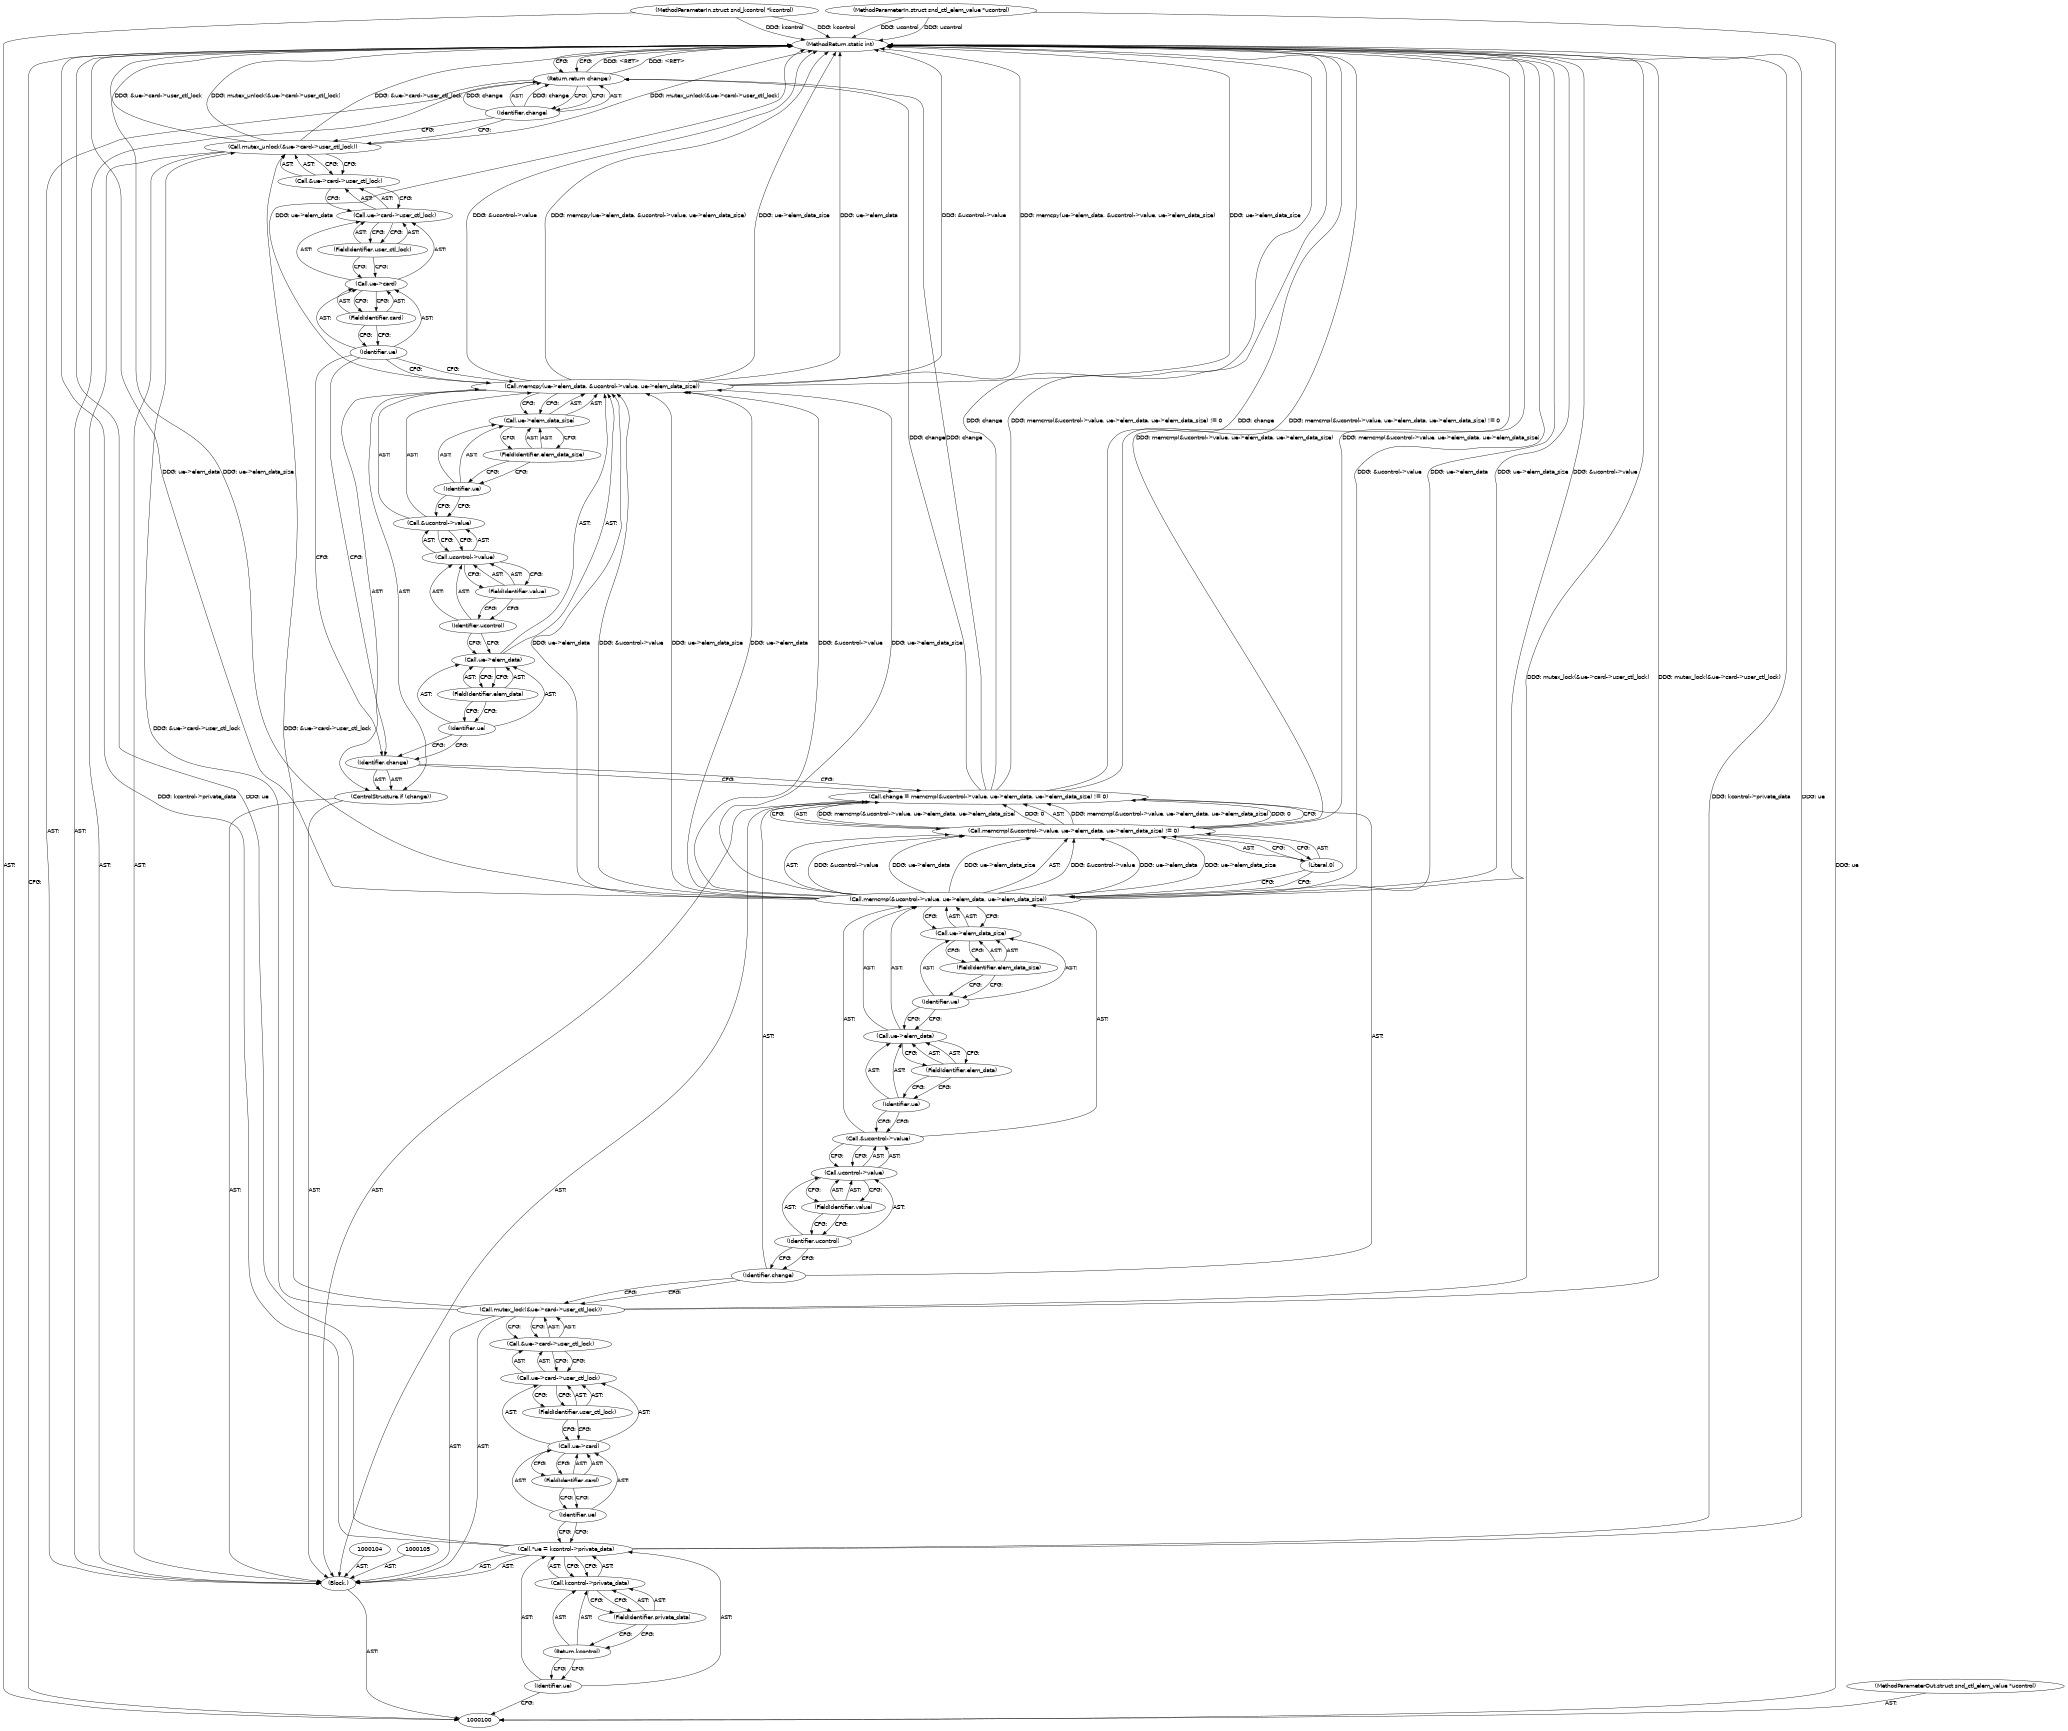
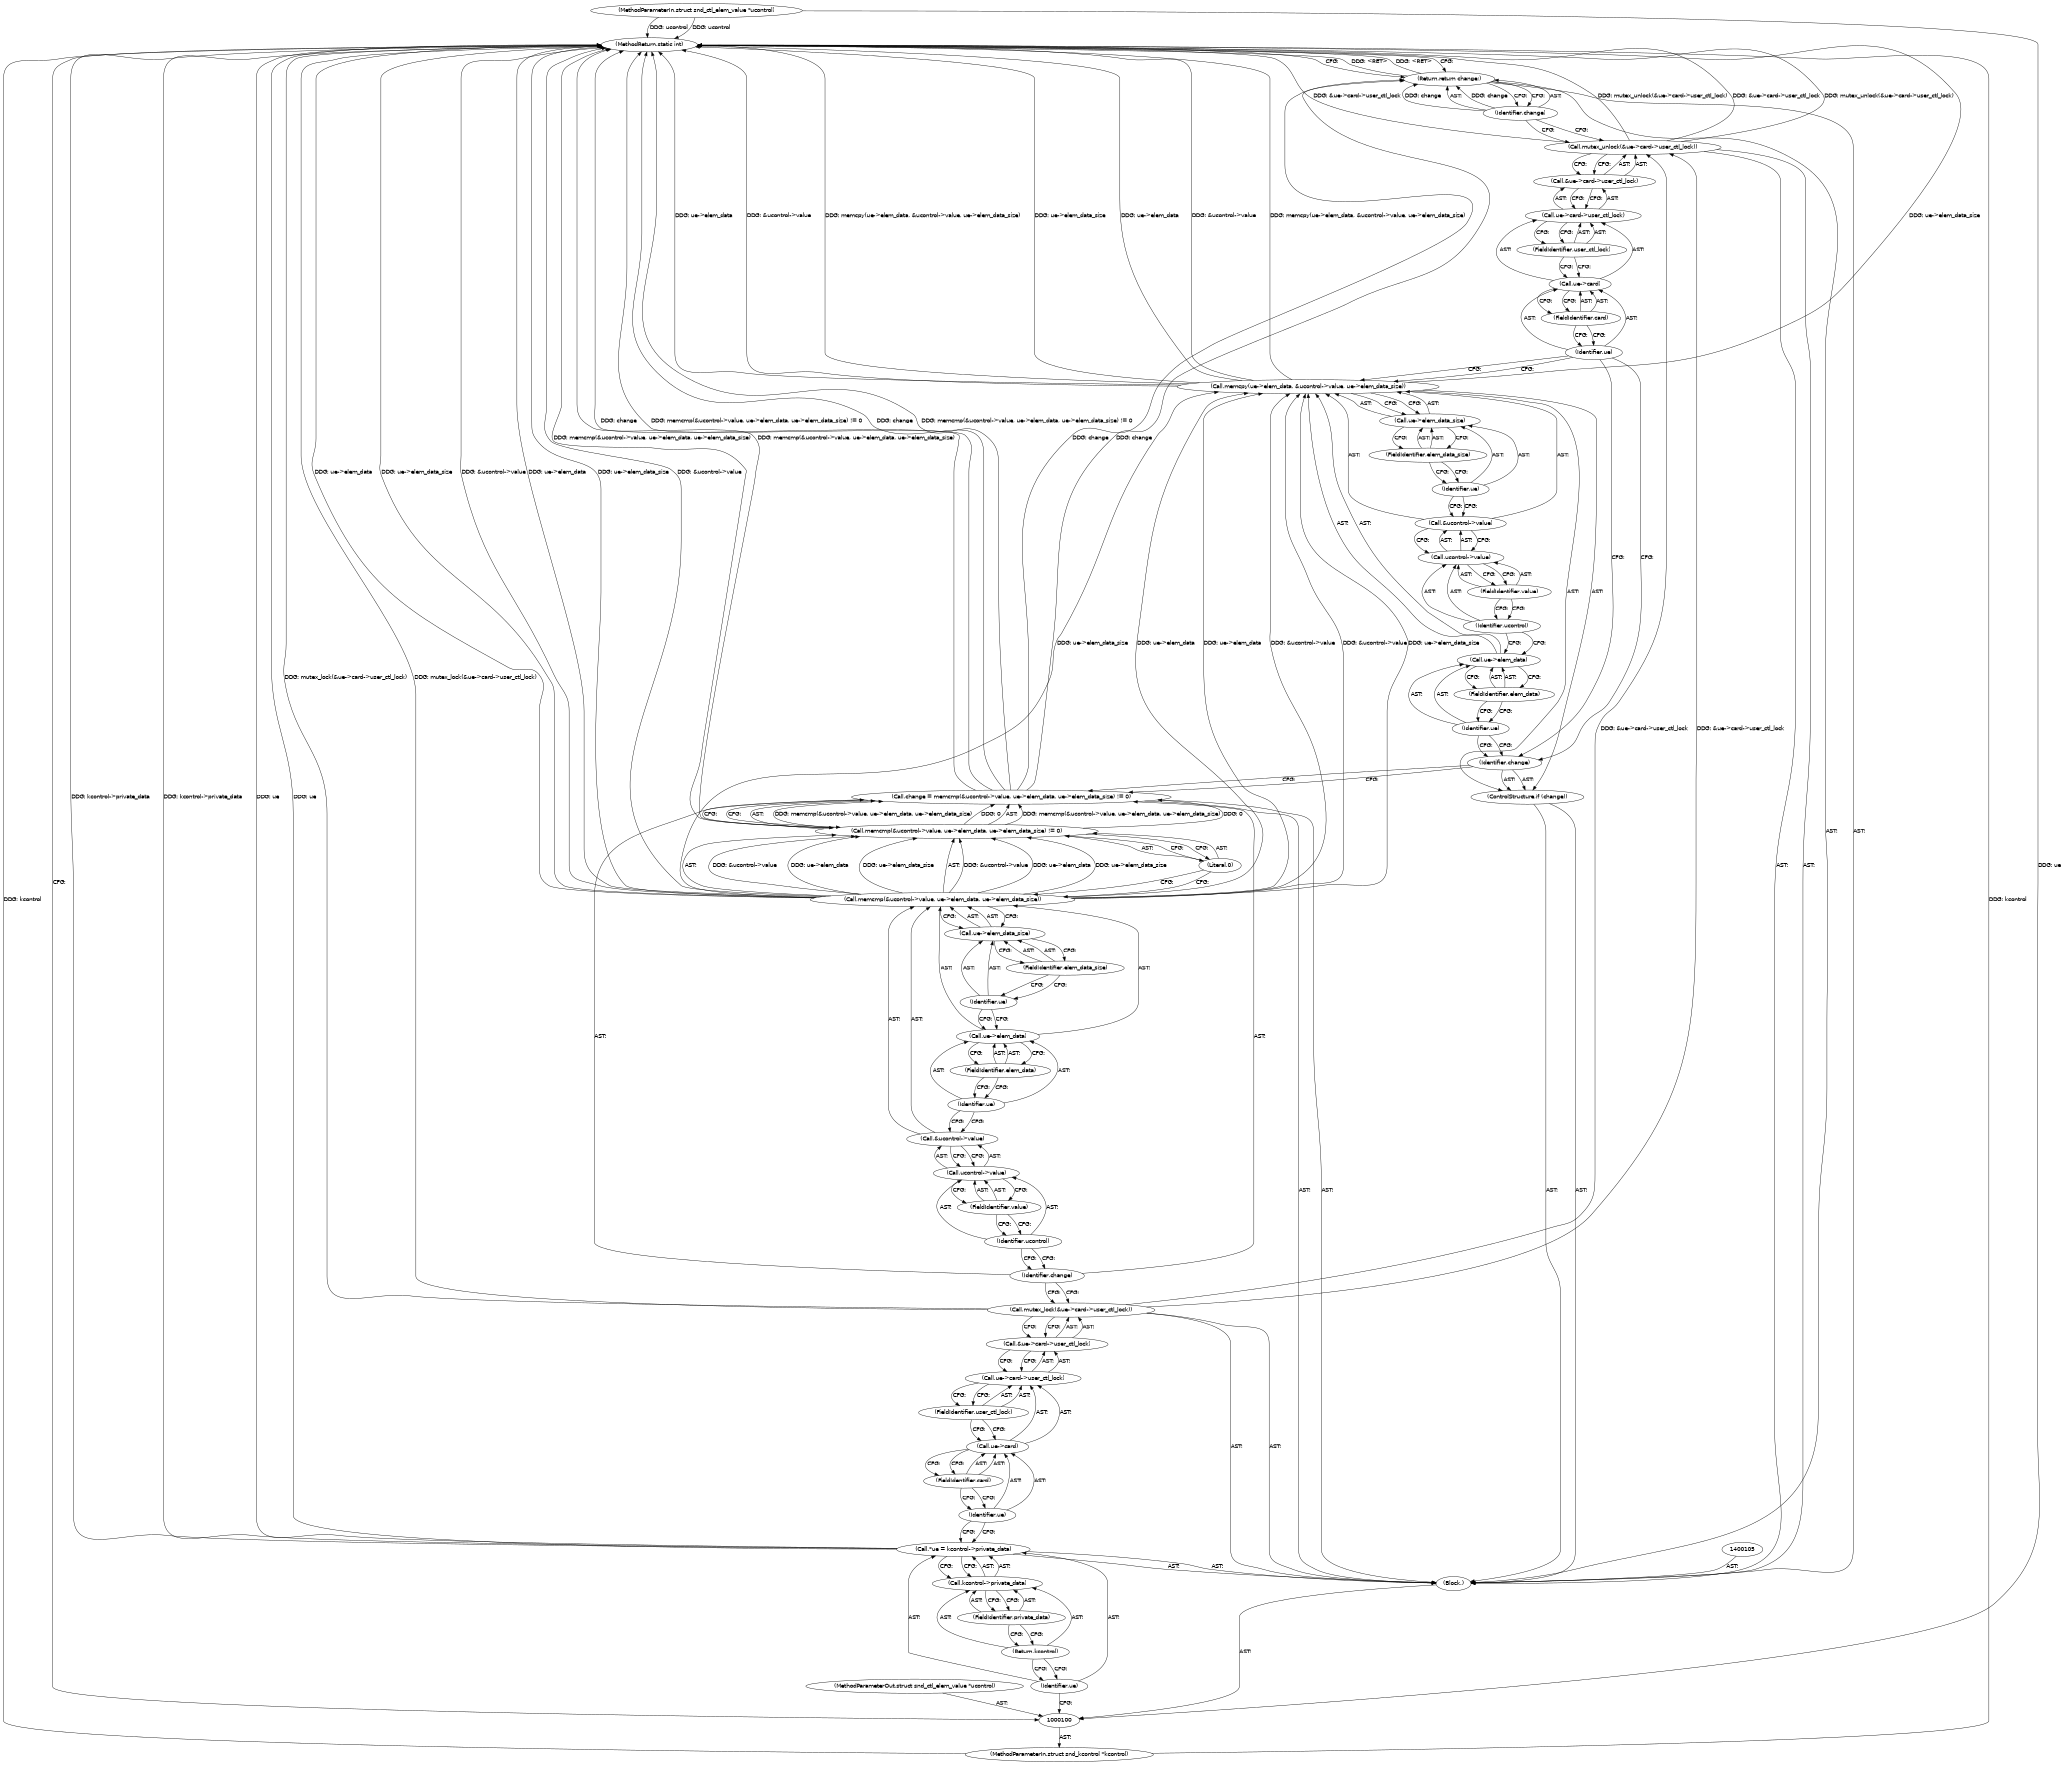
(4, 777) -> (1059, 1736)
(370, 1549) -> none
(418, 1549) -> (1742, 1549)
